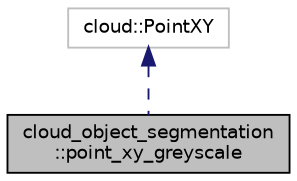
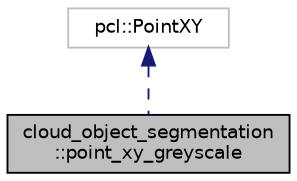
(149, 28) -> (149, 28)
